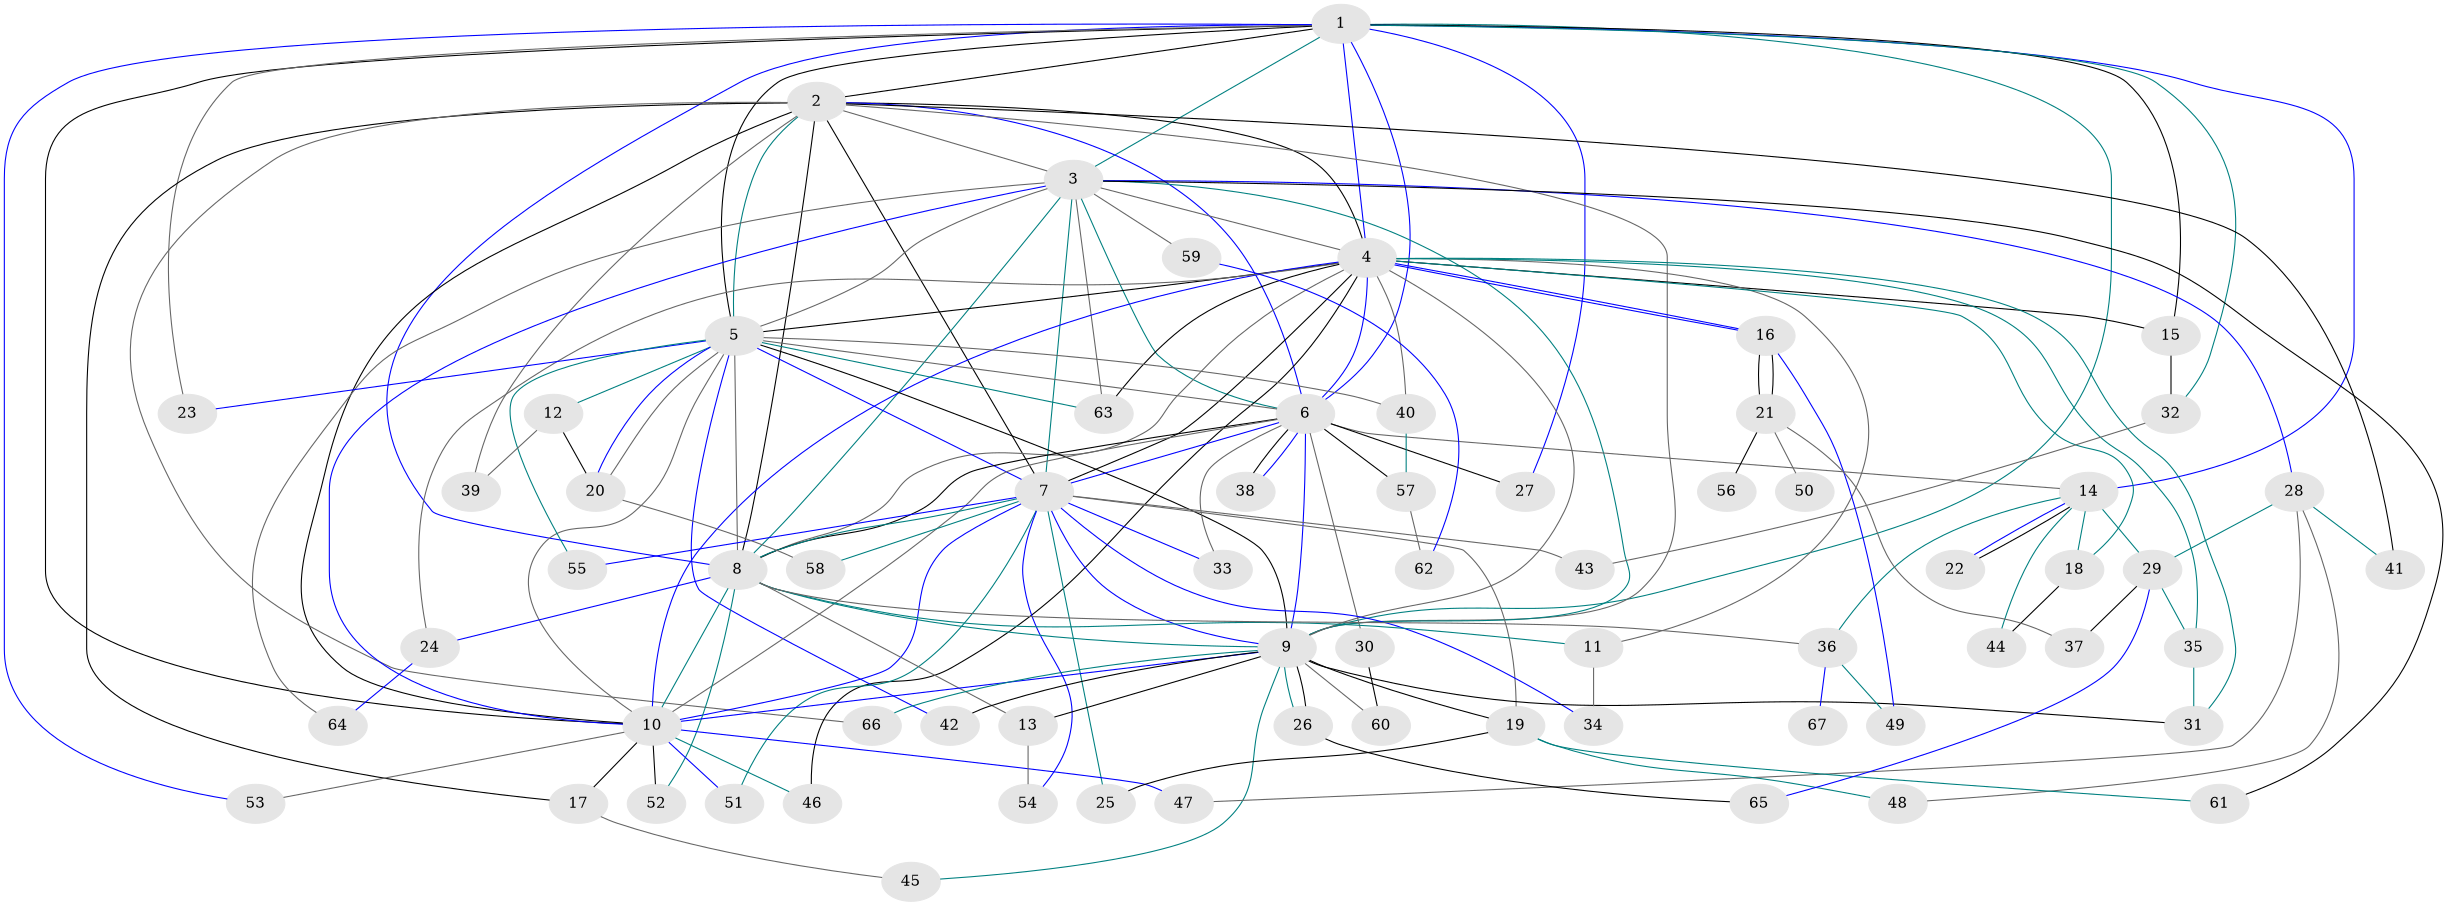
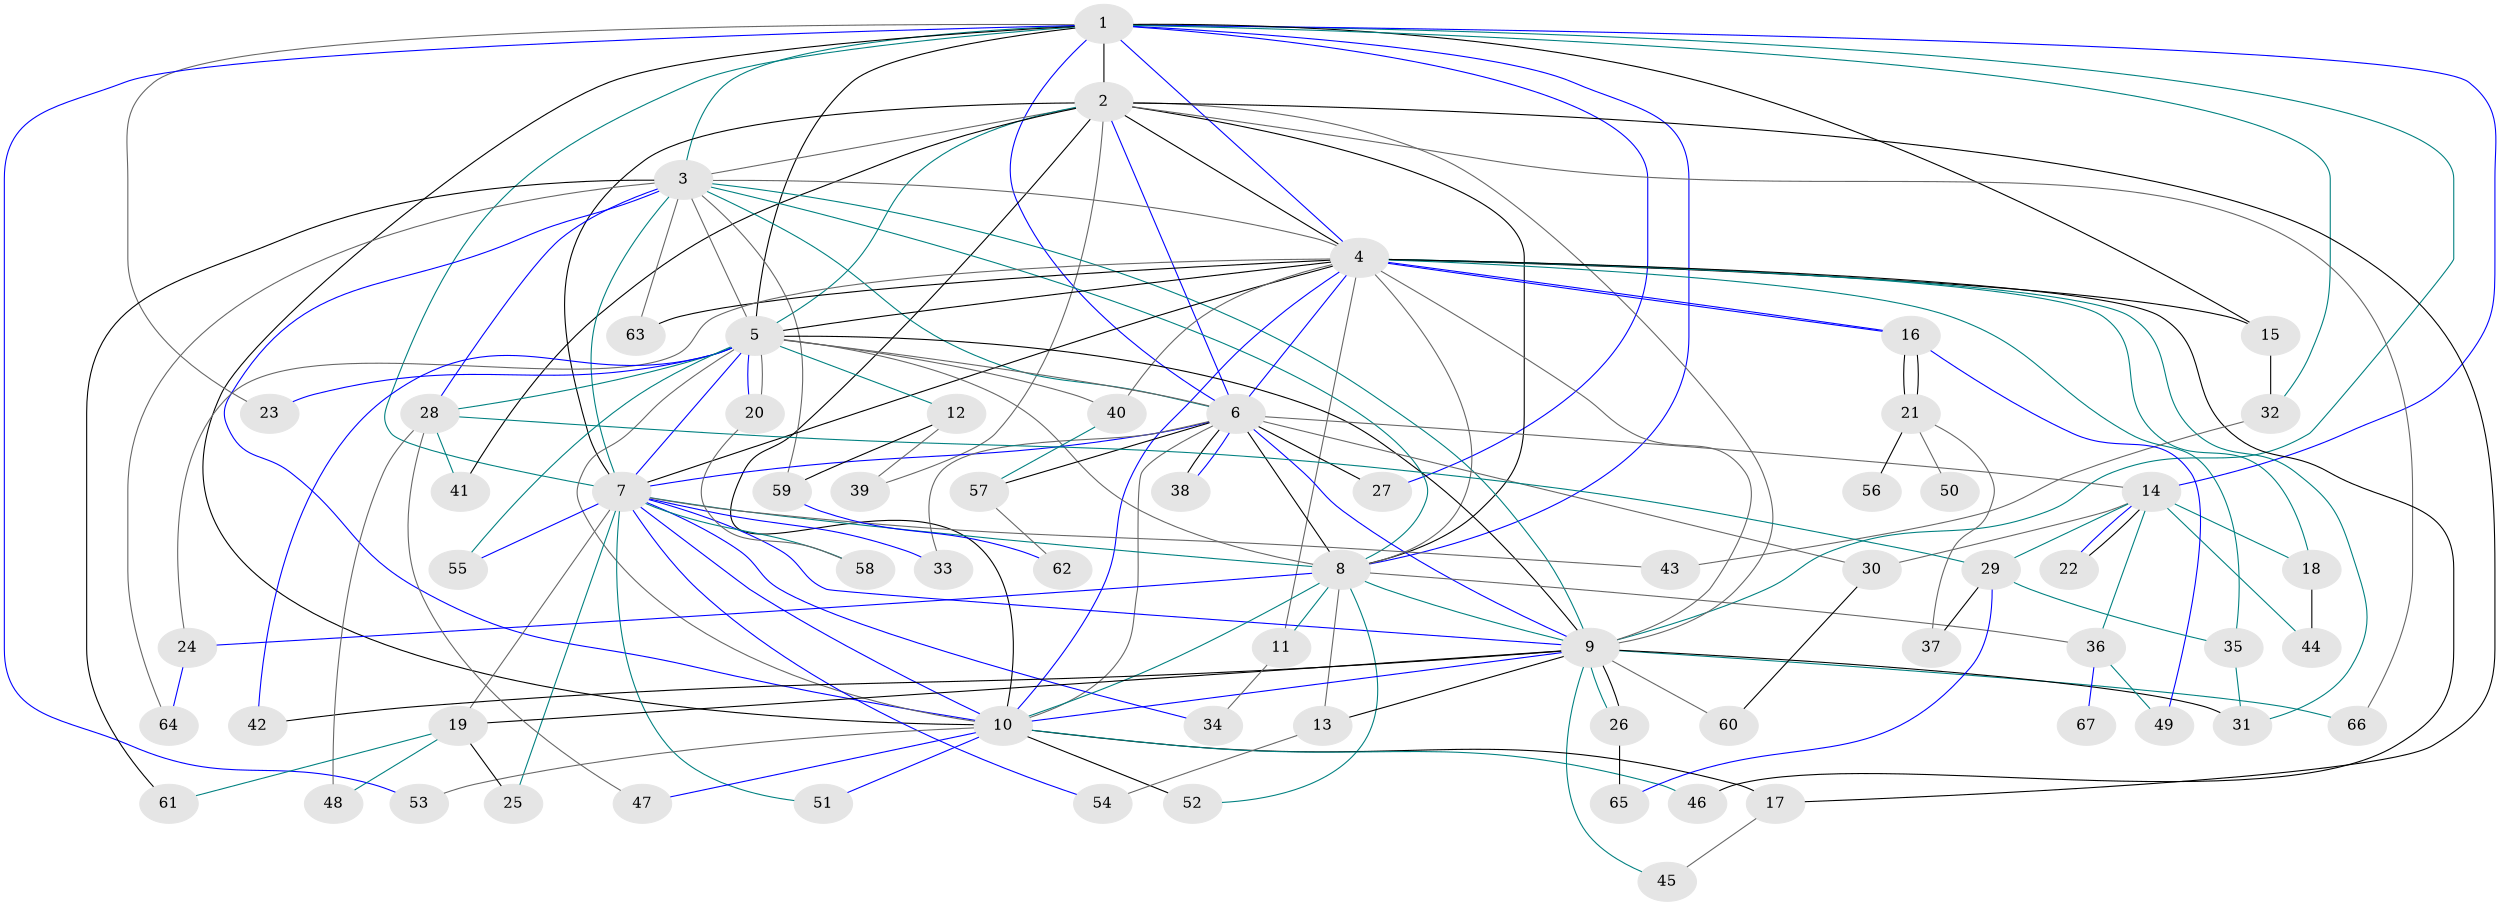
none -> (554, 157)
(903, 372) -> (603, 383)
(575, 453) -> (869, 452)
none -> (2014, 535)
